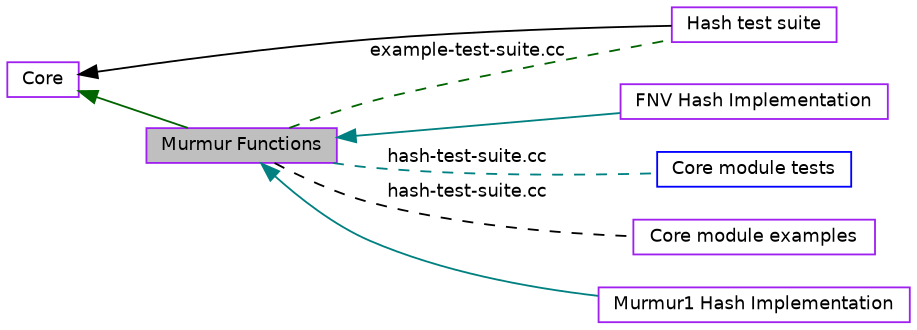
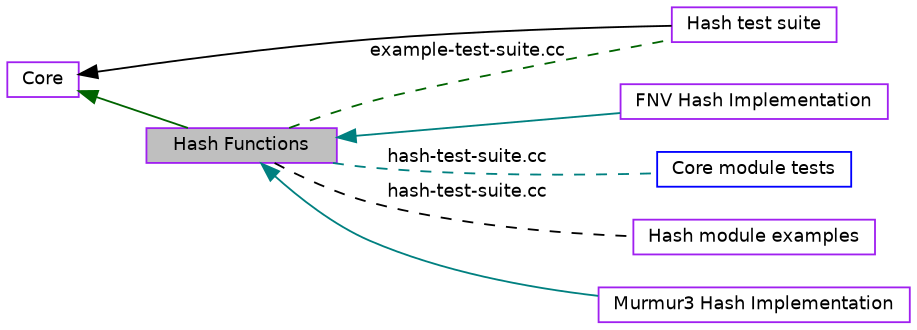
(242, 146) -> (242, 146)
(754, 237) -> (754, 237)
(754, 305) -> (754, 305)
